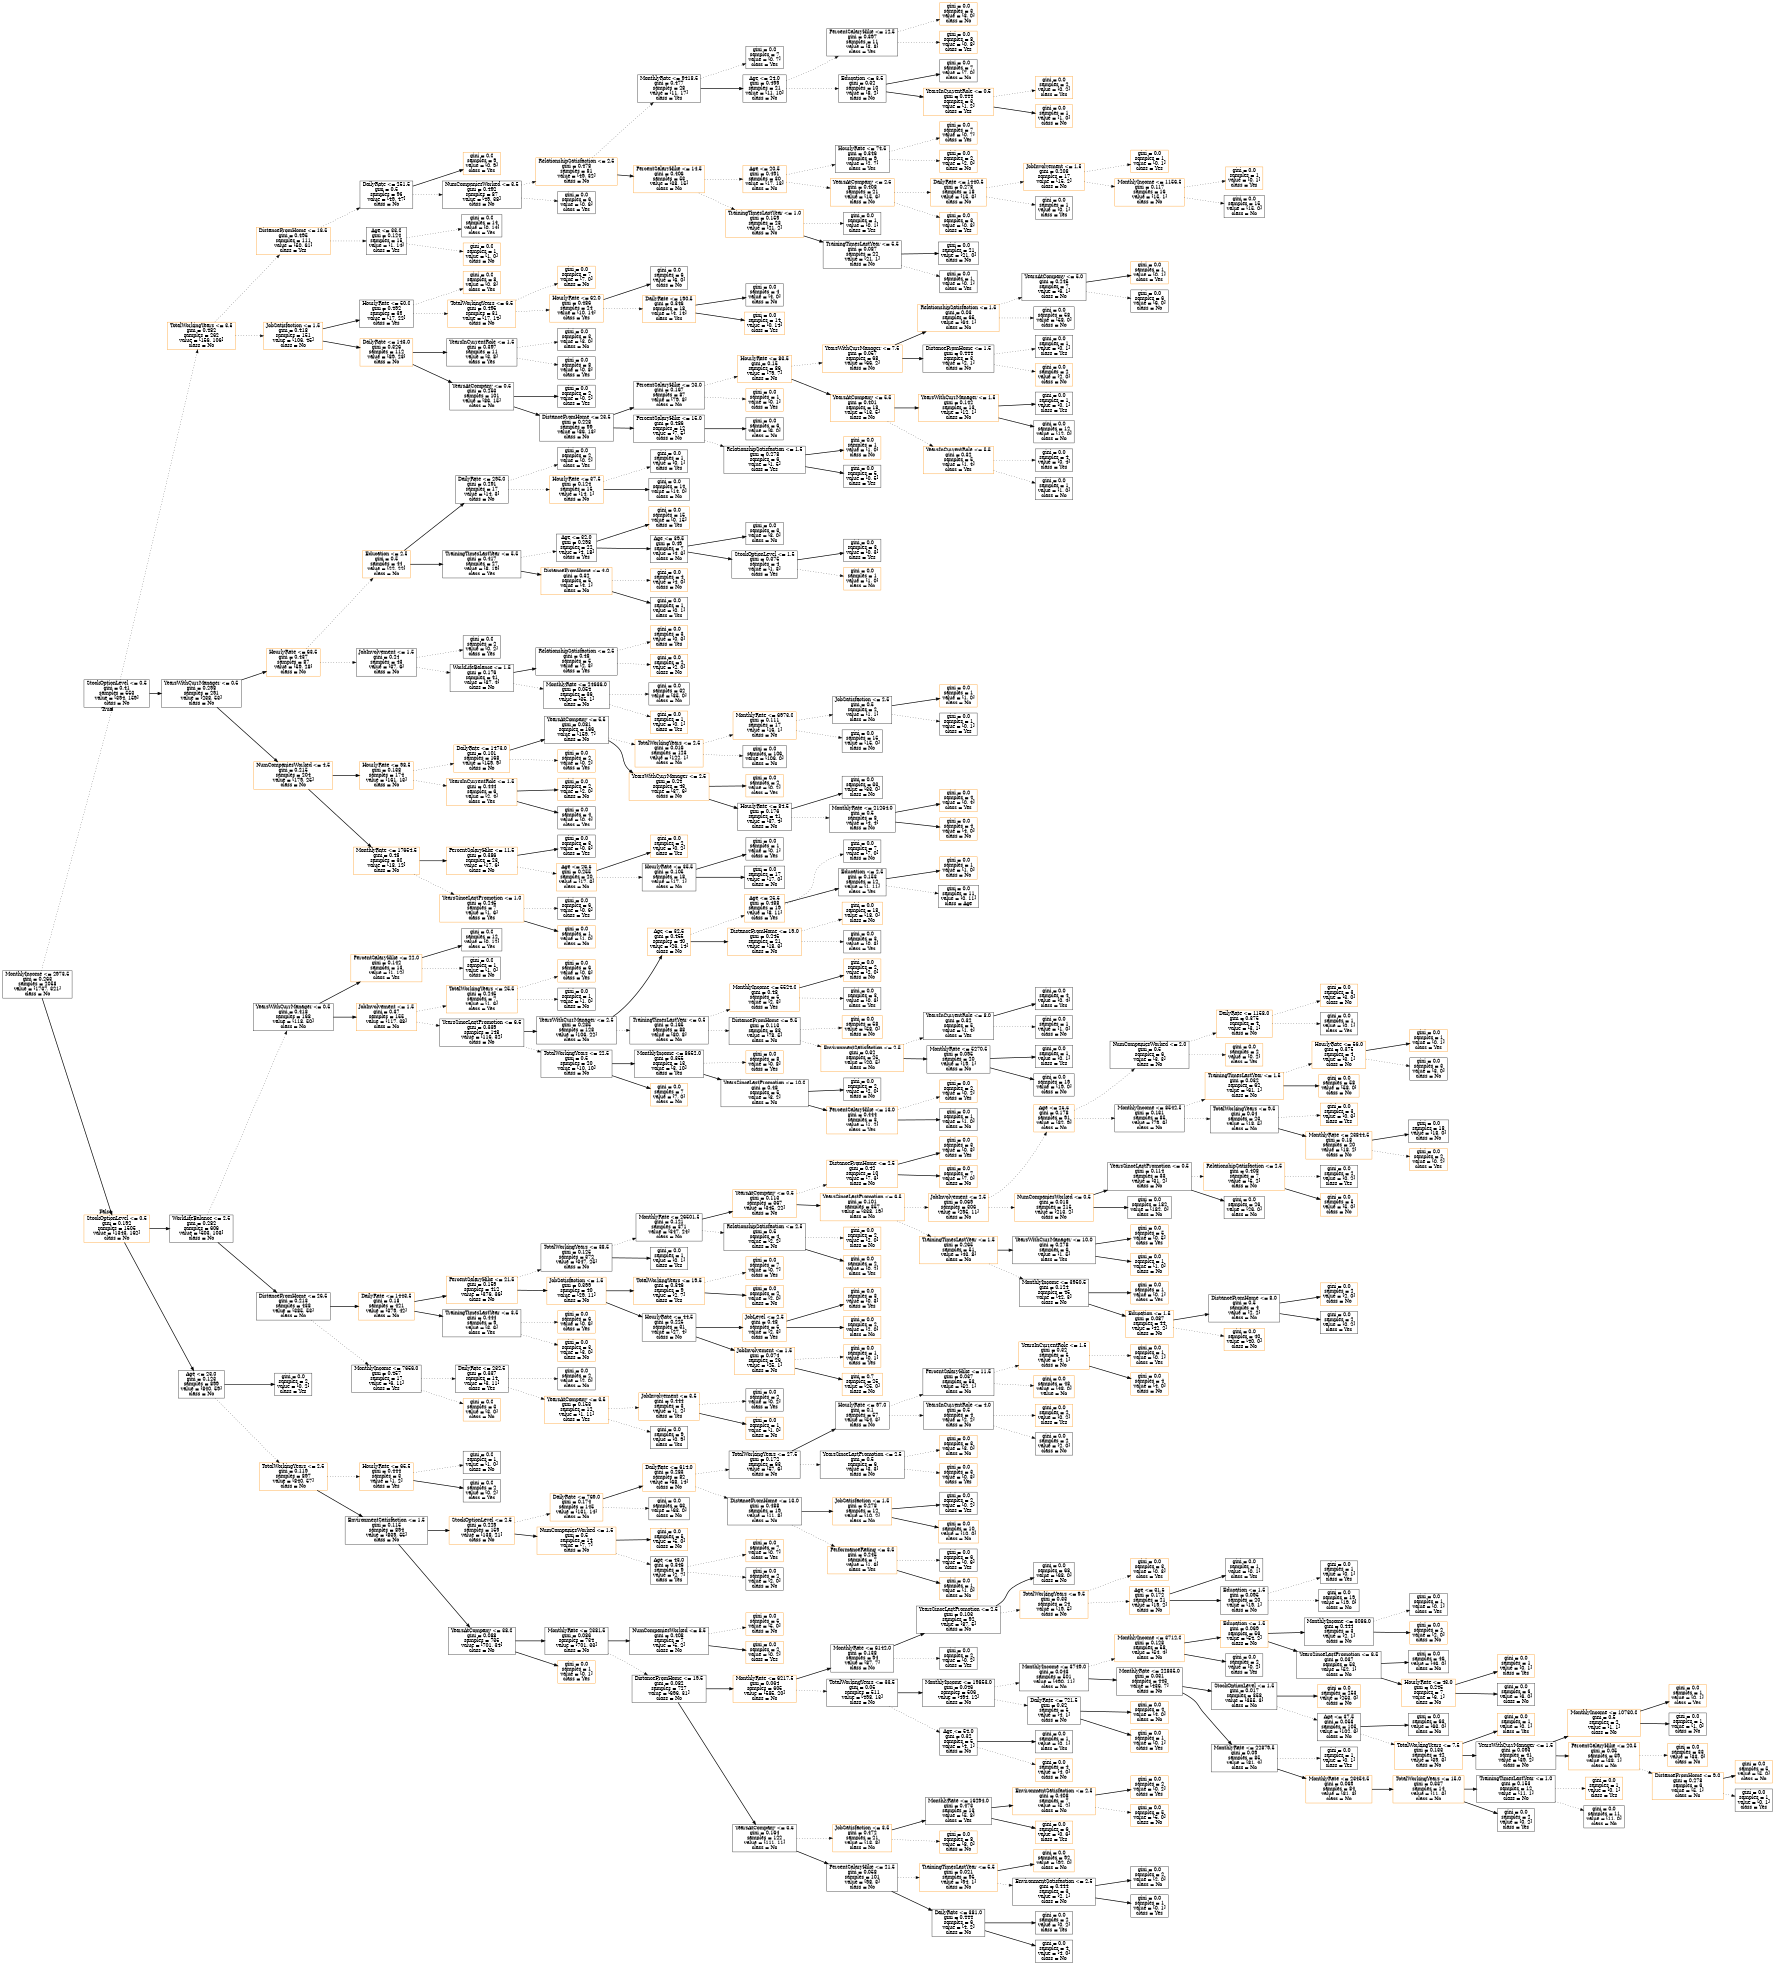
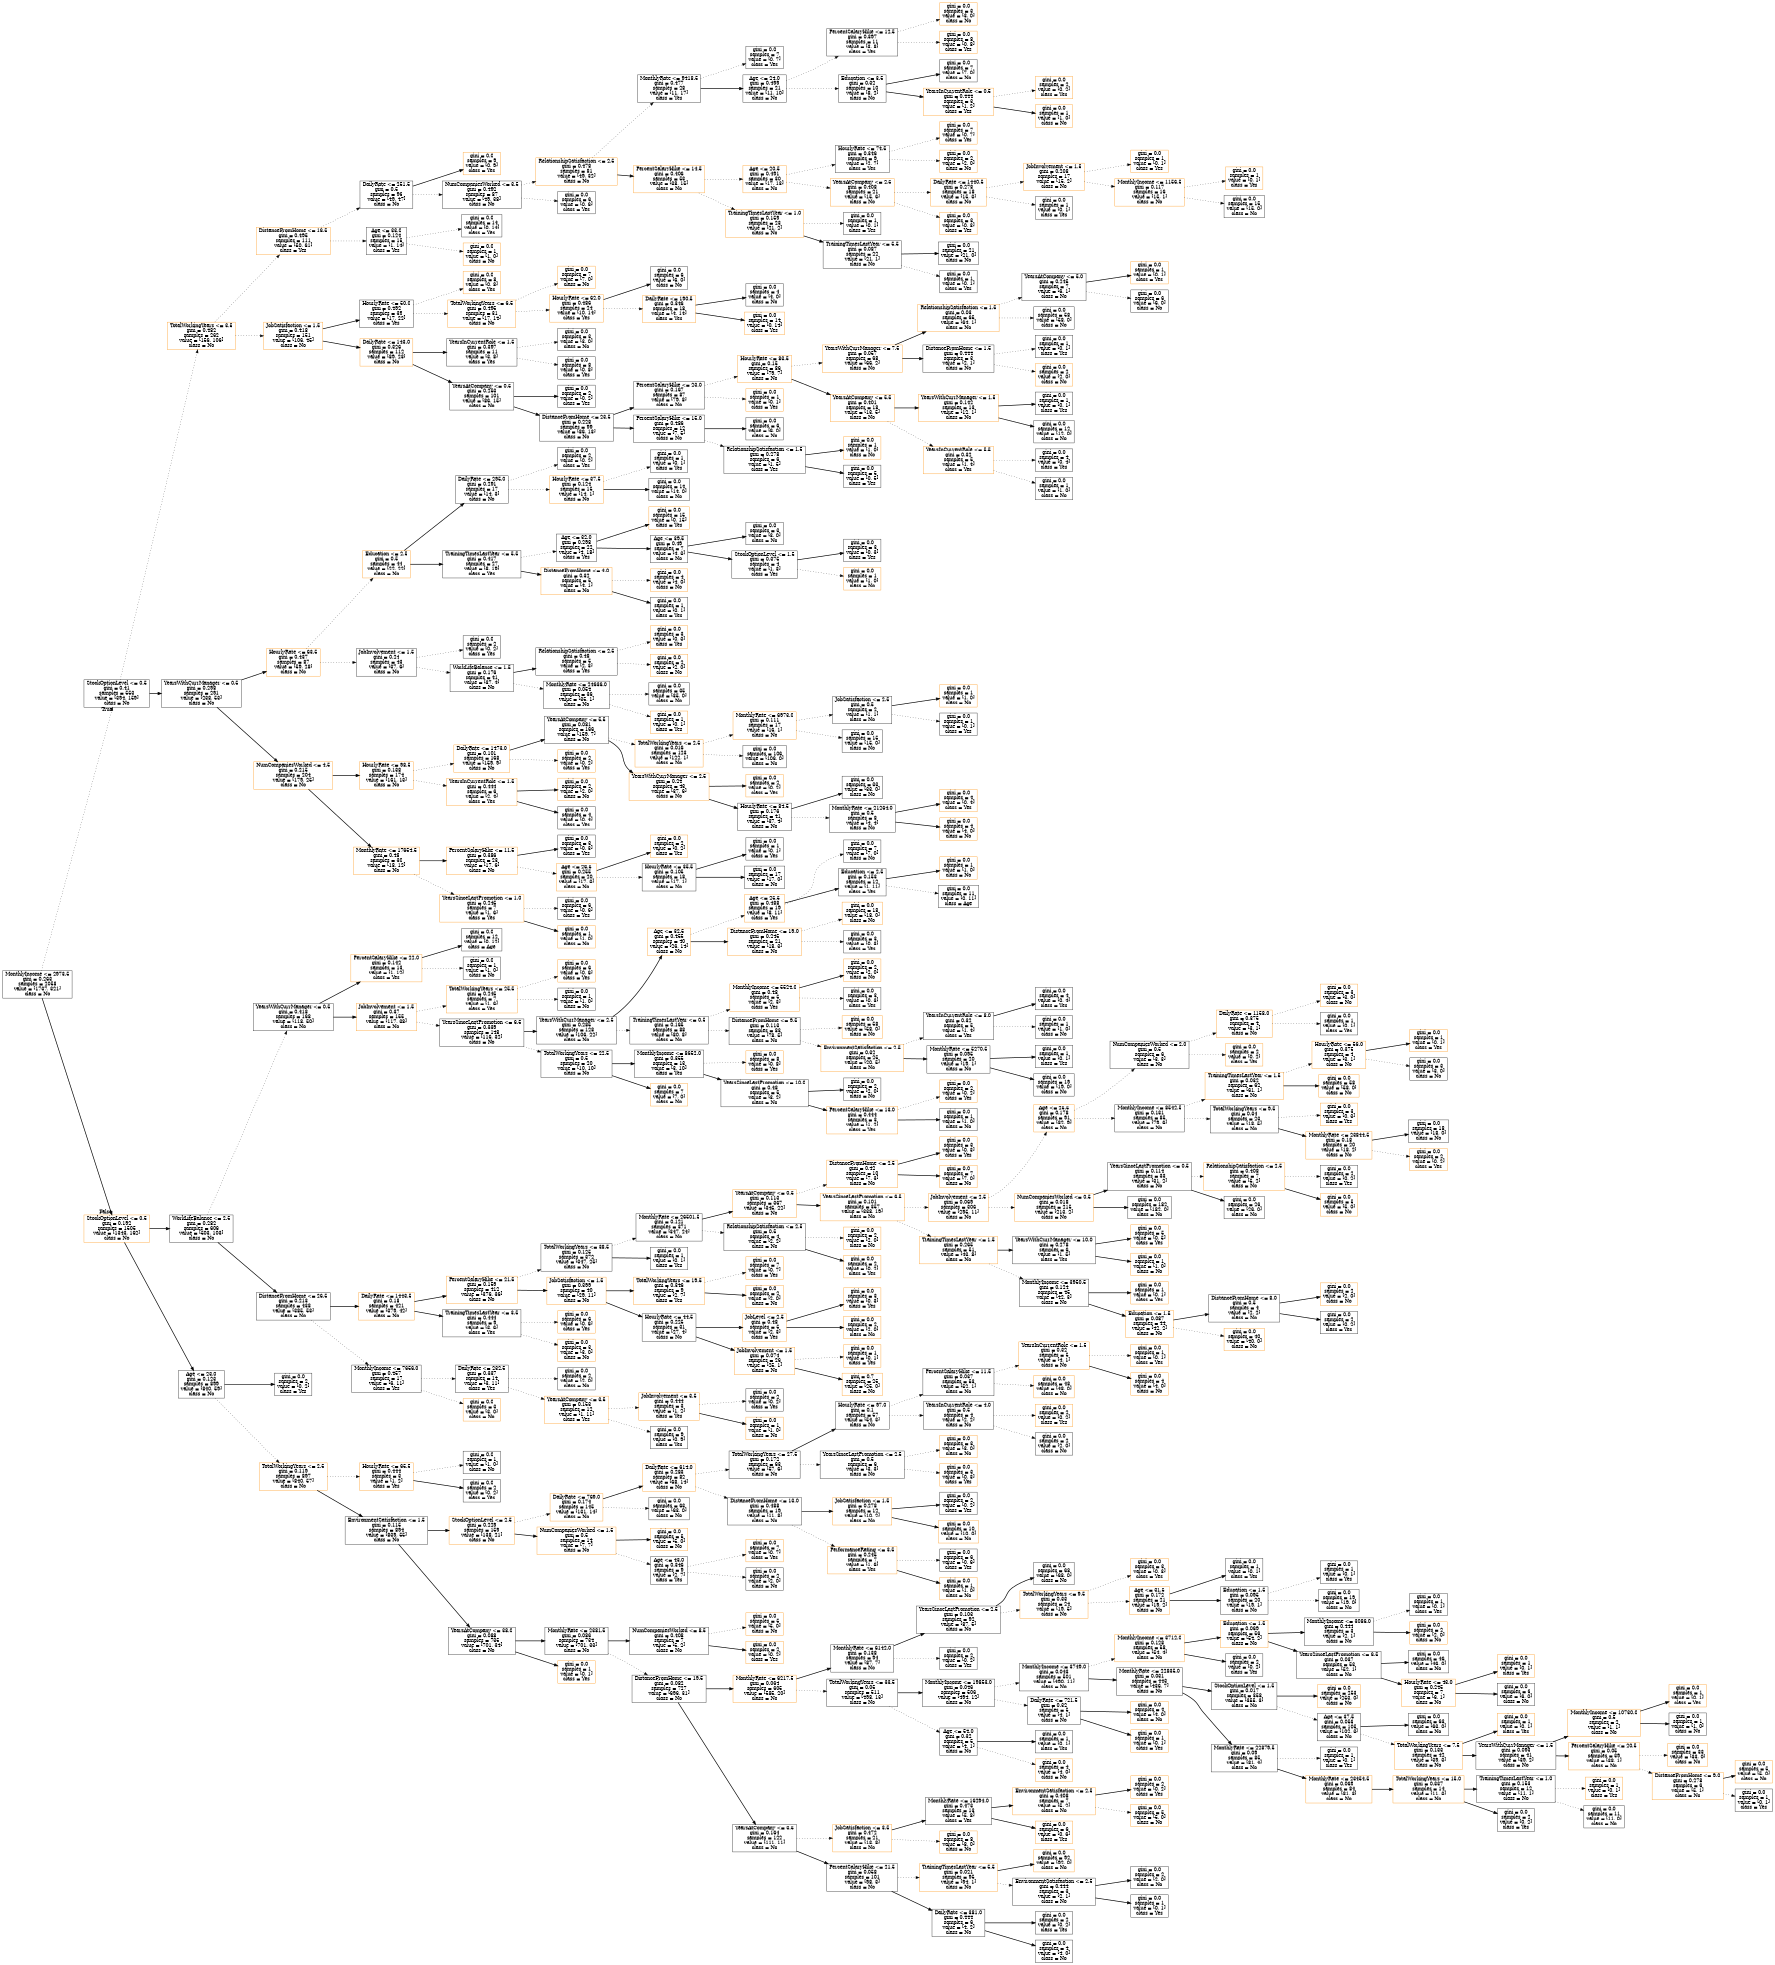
(669, 694) -> (669, 694)
(482, 940) -> (482, 940)
(1054, 1387) -> (1054, 1387)
